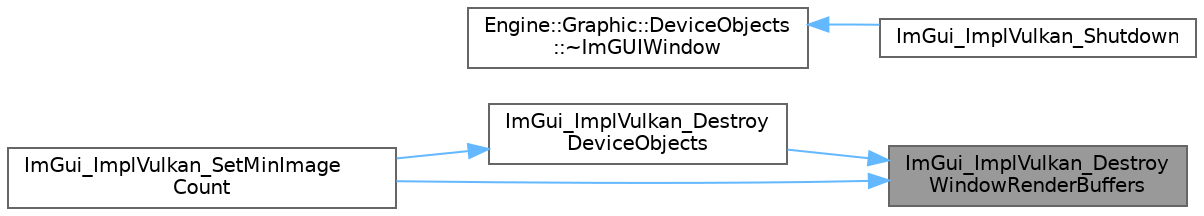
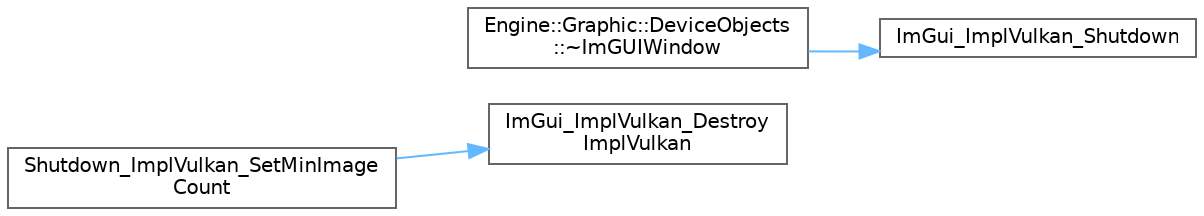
(854, 25) -> (834, 51)
(638, 134) -> (638, 134)
(1038, 176) -> none
(202, 178) -> (202, 178)
